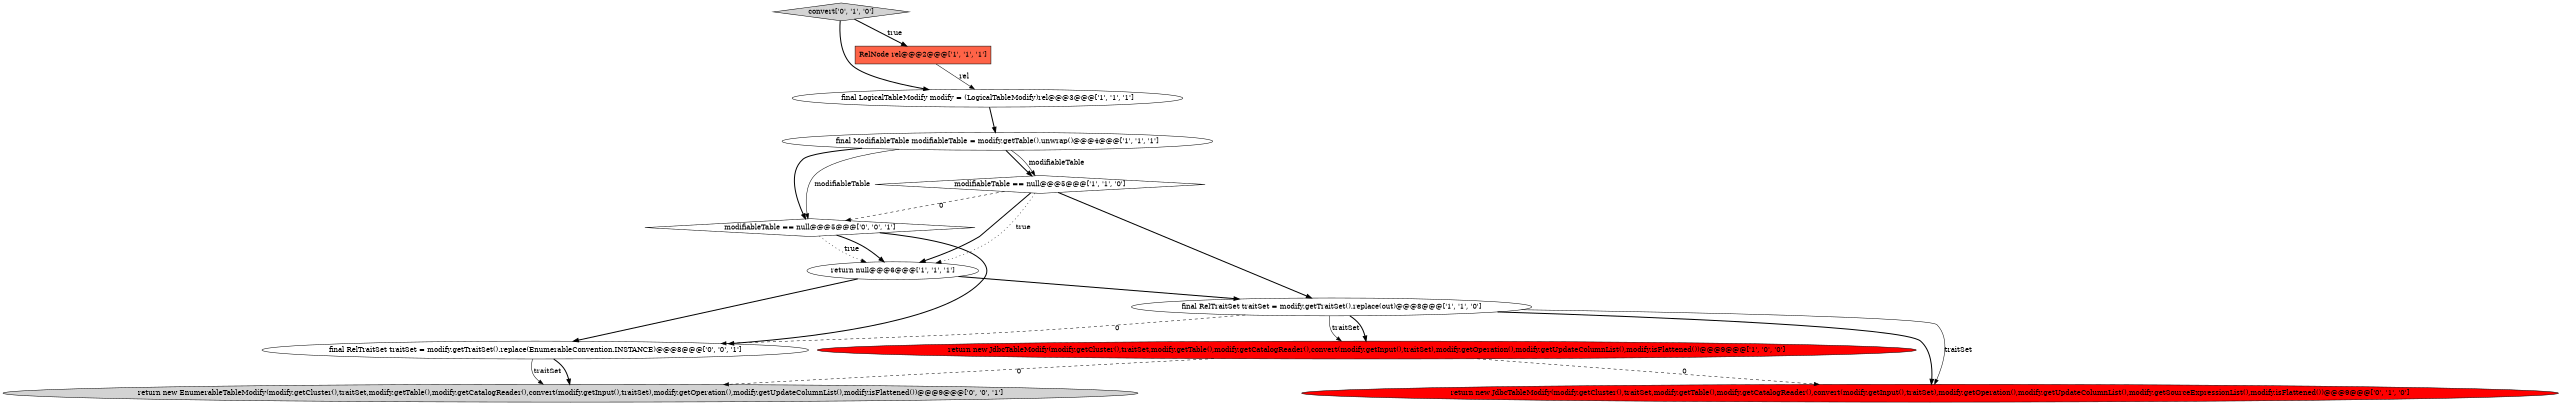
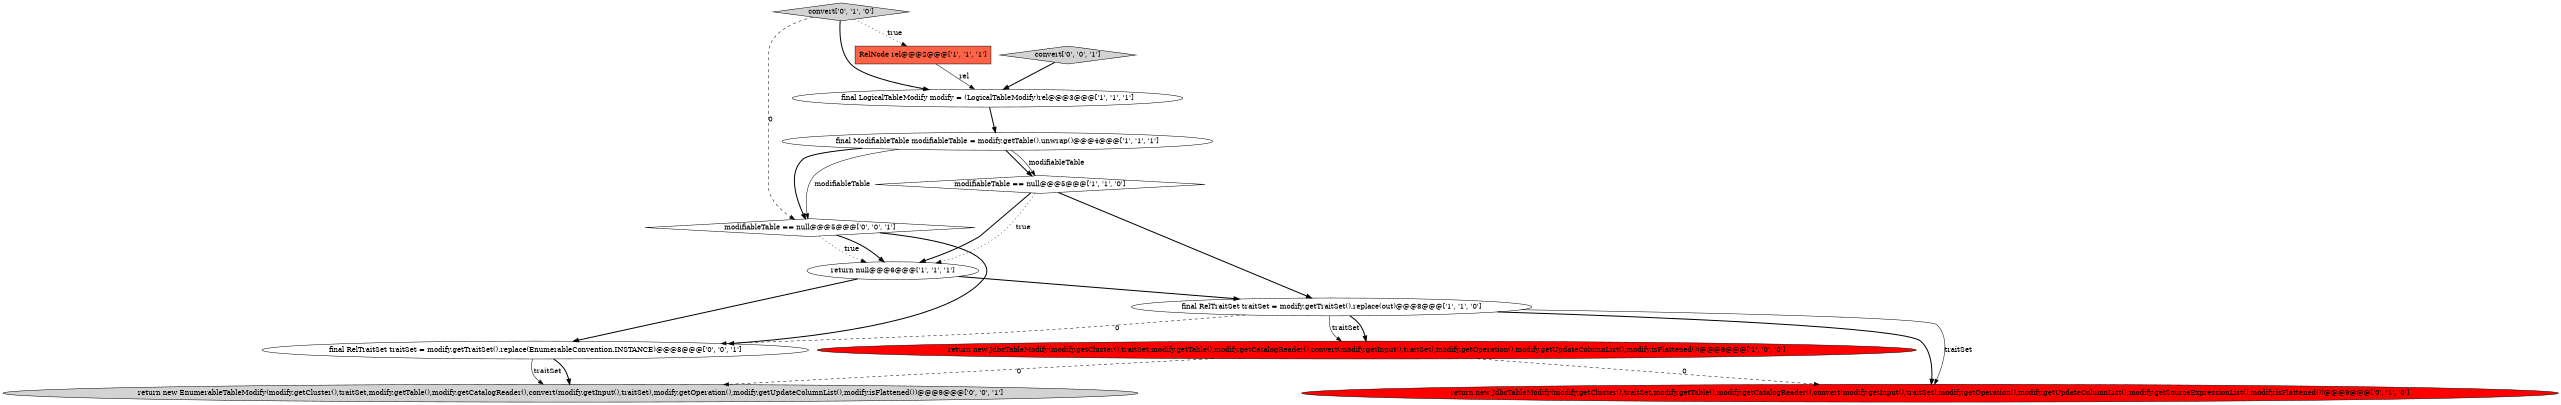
(878, 31) -> (878, 31)
none -> (1068, 55)
(928, 206) -> (768, 109)
